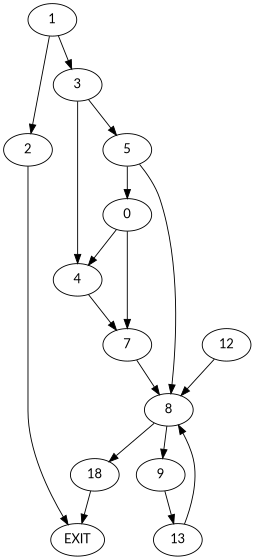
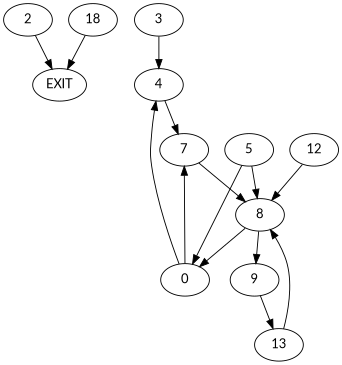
(52, 20) -> none
(100, 114) -> none
(135, 439) -> (226, 245)
